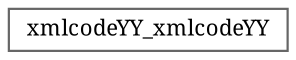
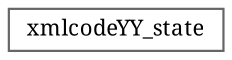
(148, 30) -> (116, 30)
